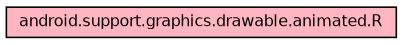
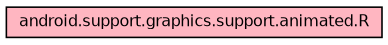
(201, 22) -> (194, 22)
